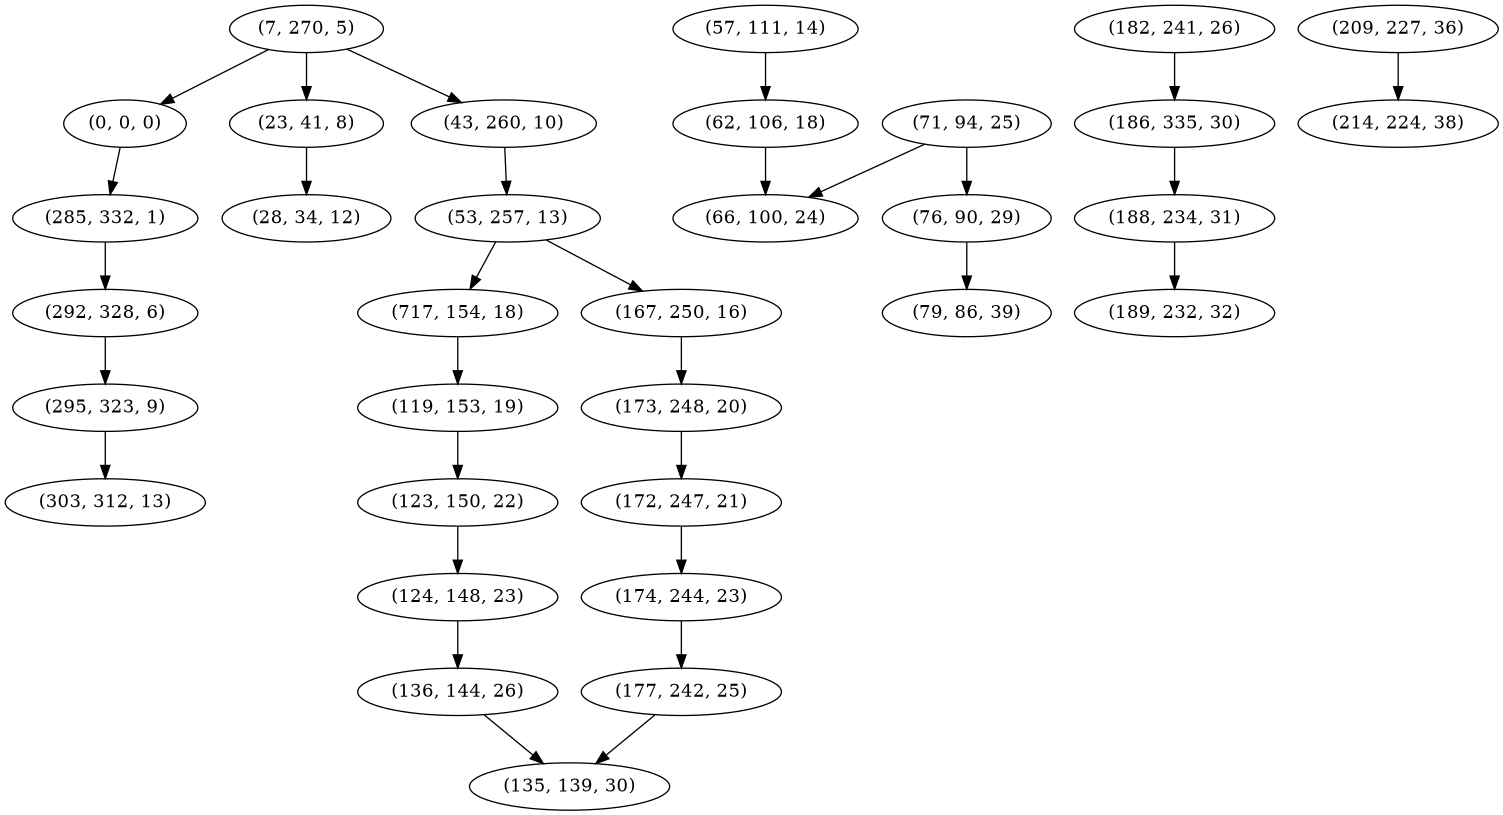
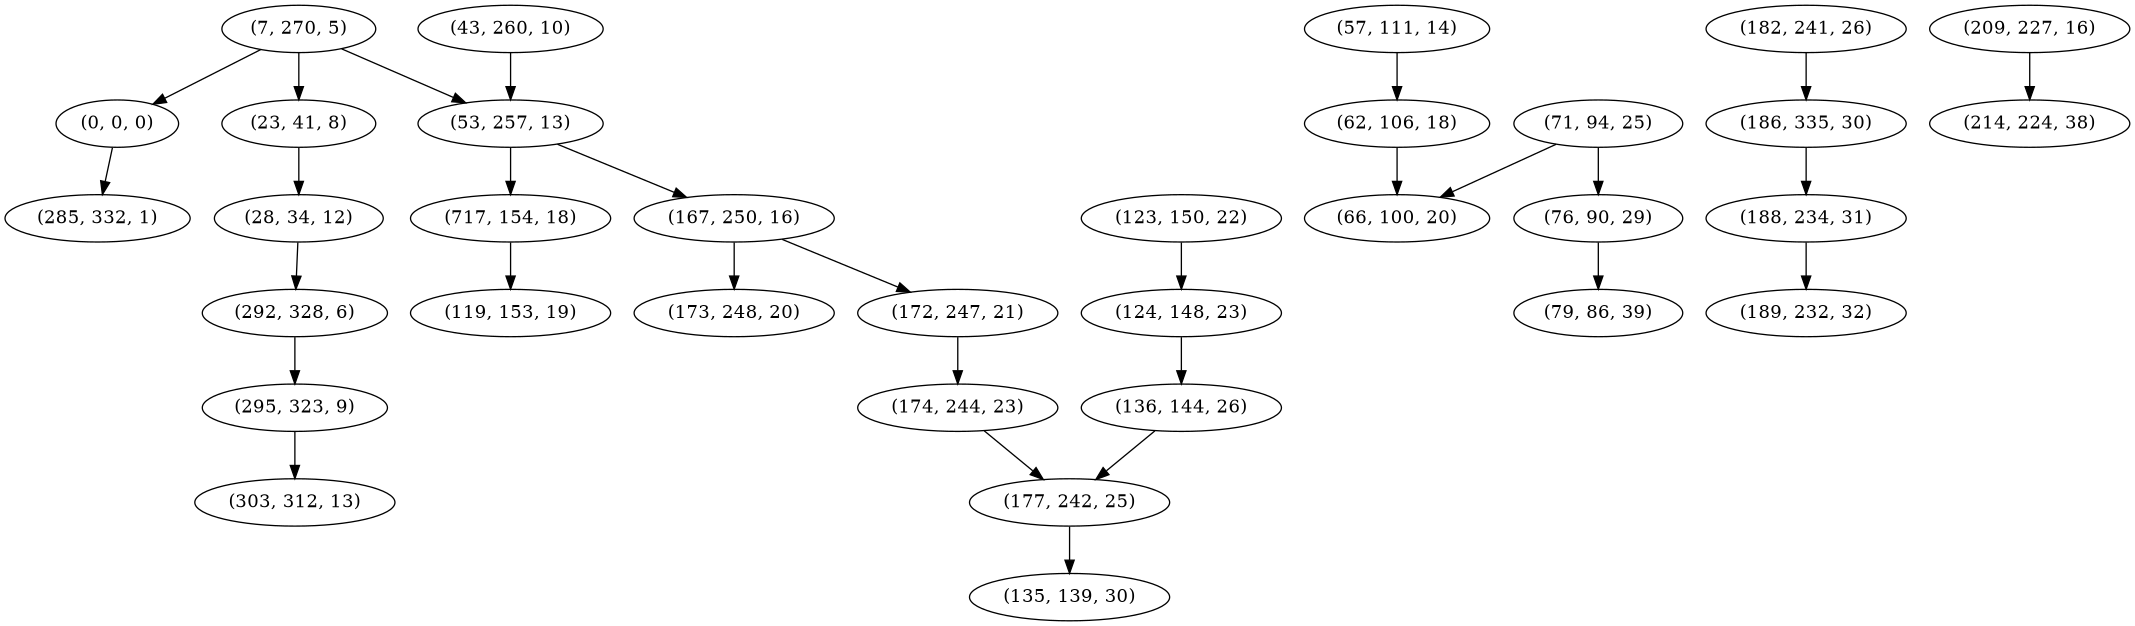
(1398, 29) -> (2030, 29)
(398, 73) -> (397, 73)
(766, 218) -> (1397, 218)
(105, 259) -> (297, 259)
(458, 449) -> none
(681, 449) -> (840, 263)
(509, 735) -> (1131, 451)
